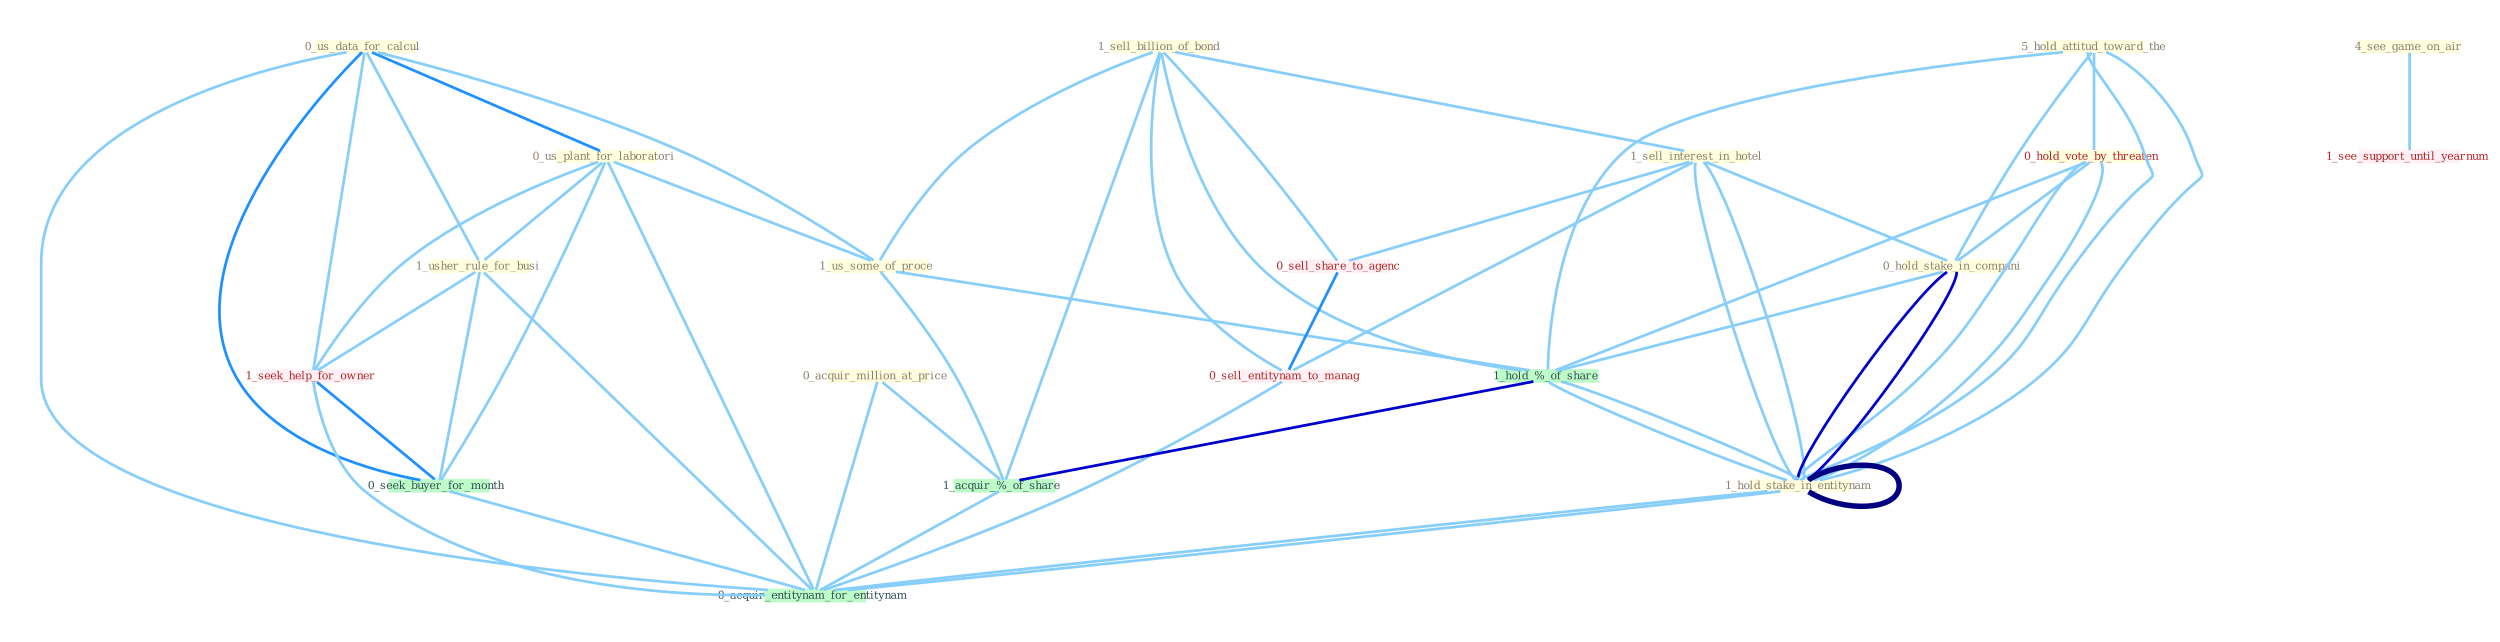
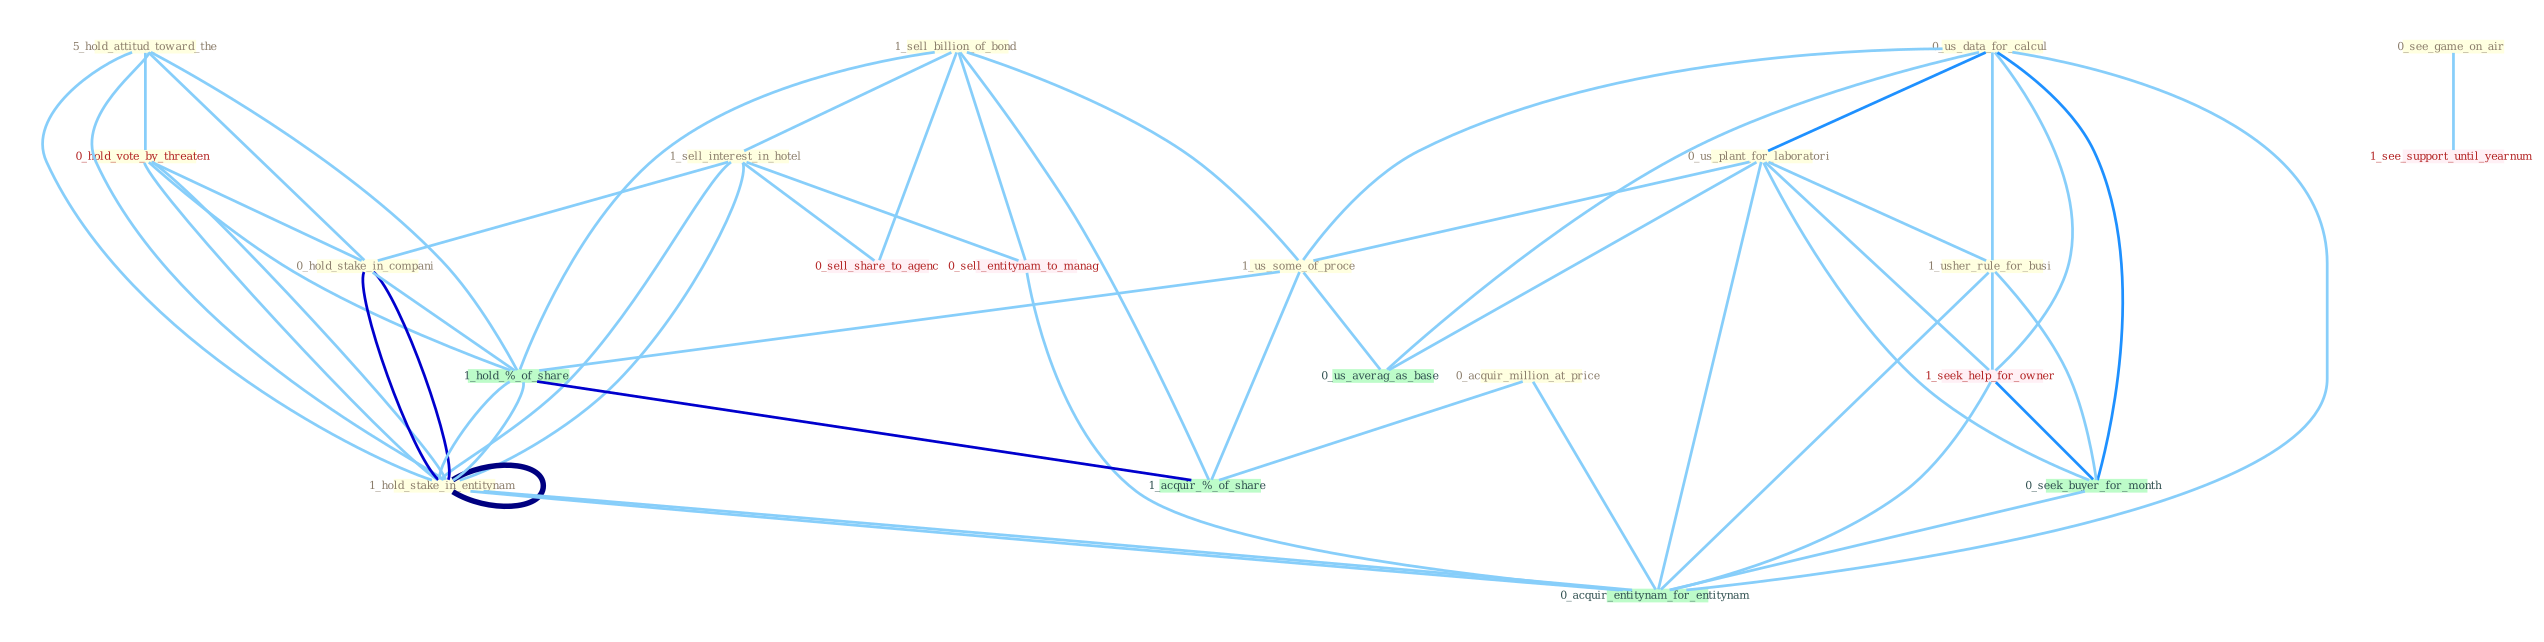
(2410, 47) -> (2453, 47)
(1313, 321) -> none
none -> (1383, 376)
(910, 541) -> none
